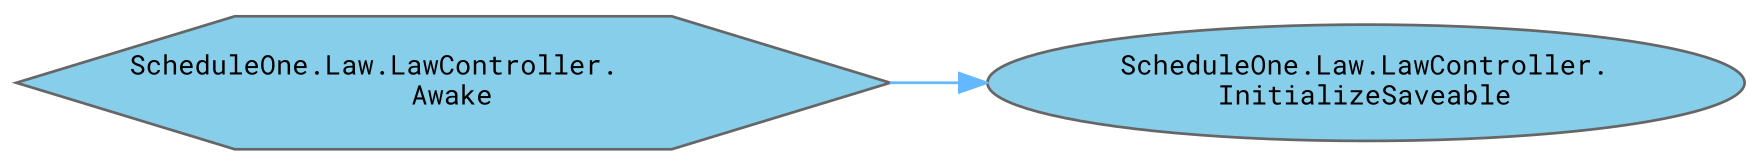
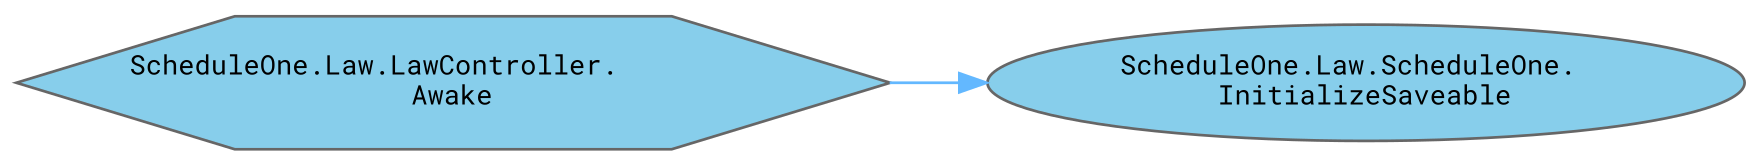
(1366, 83) -> (1366, 83)
